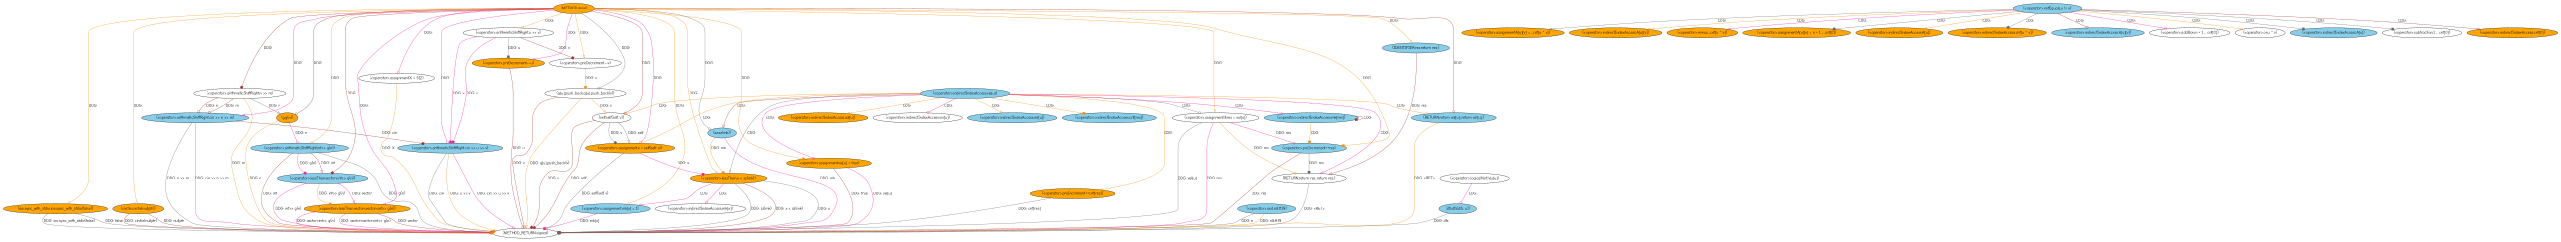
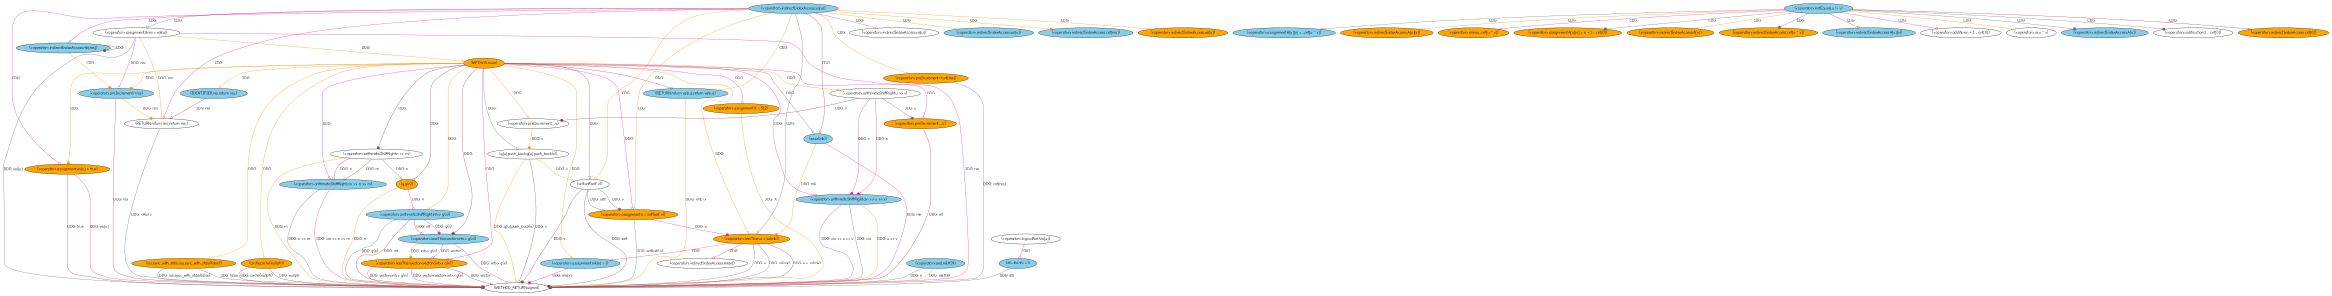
(943, 15) -> (316, 48)
(1513, 33) -> (1284, 33)
(397, 78) -> (741, 109)
(329, 130) -> none
(519, 148) -> (936, 215)
(1309, 162) -> (135, 109)
